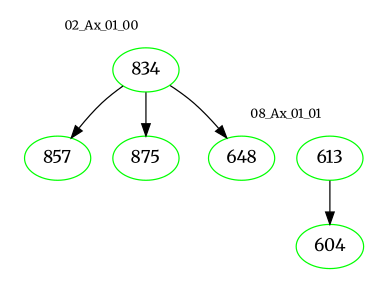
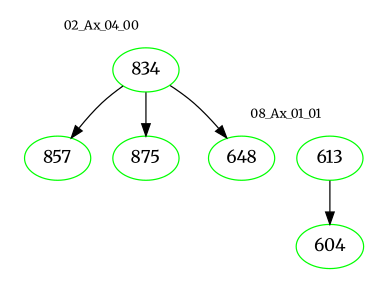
(102, 26) -> (102, 26)
